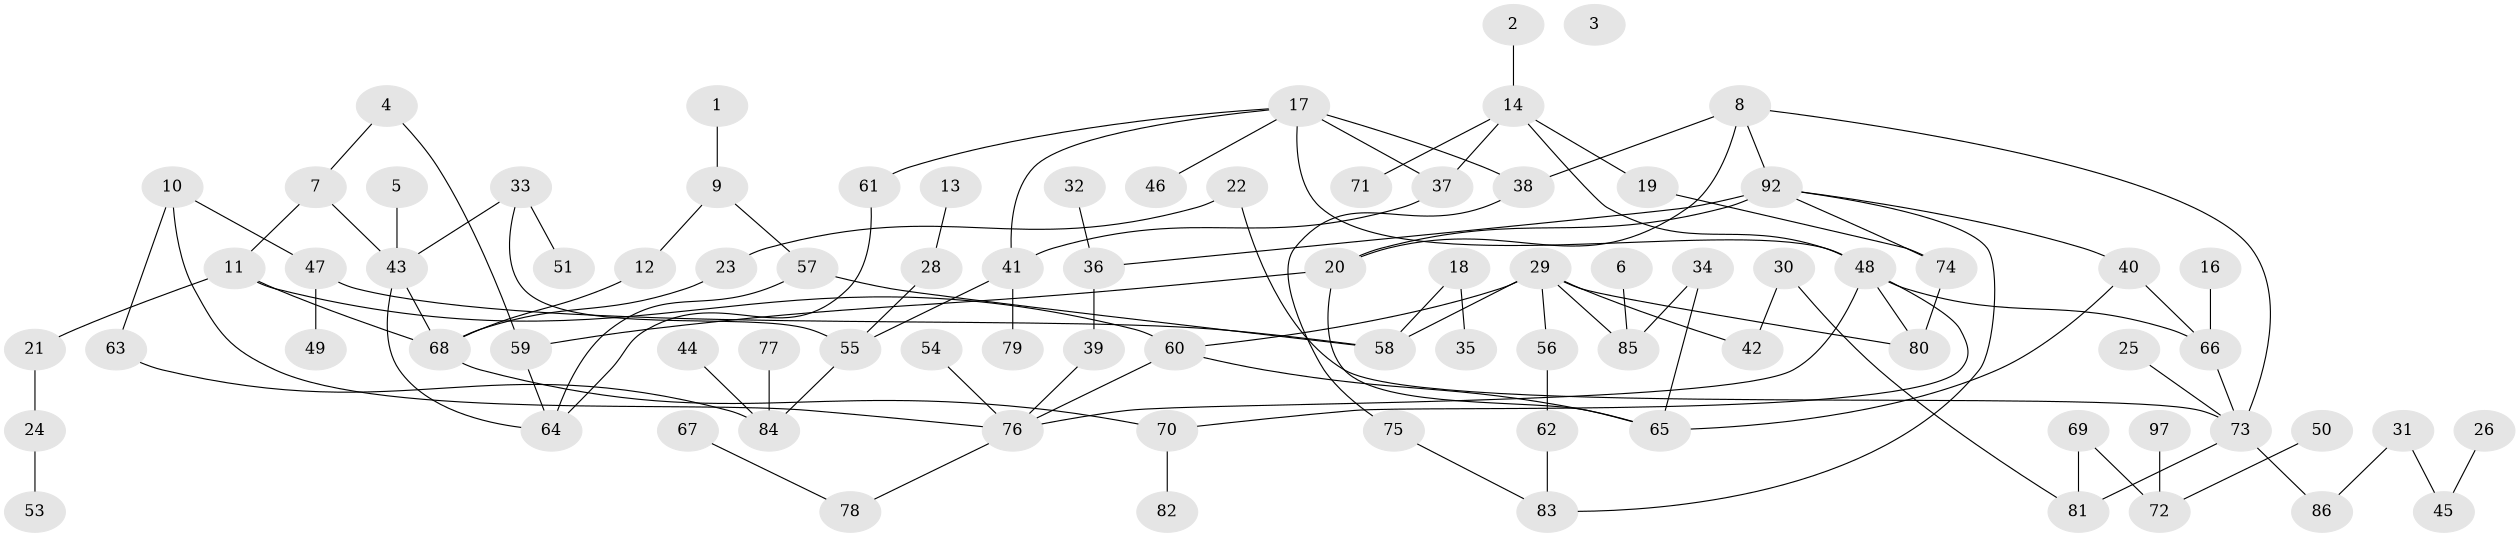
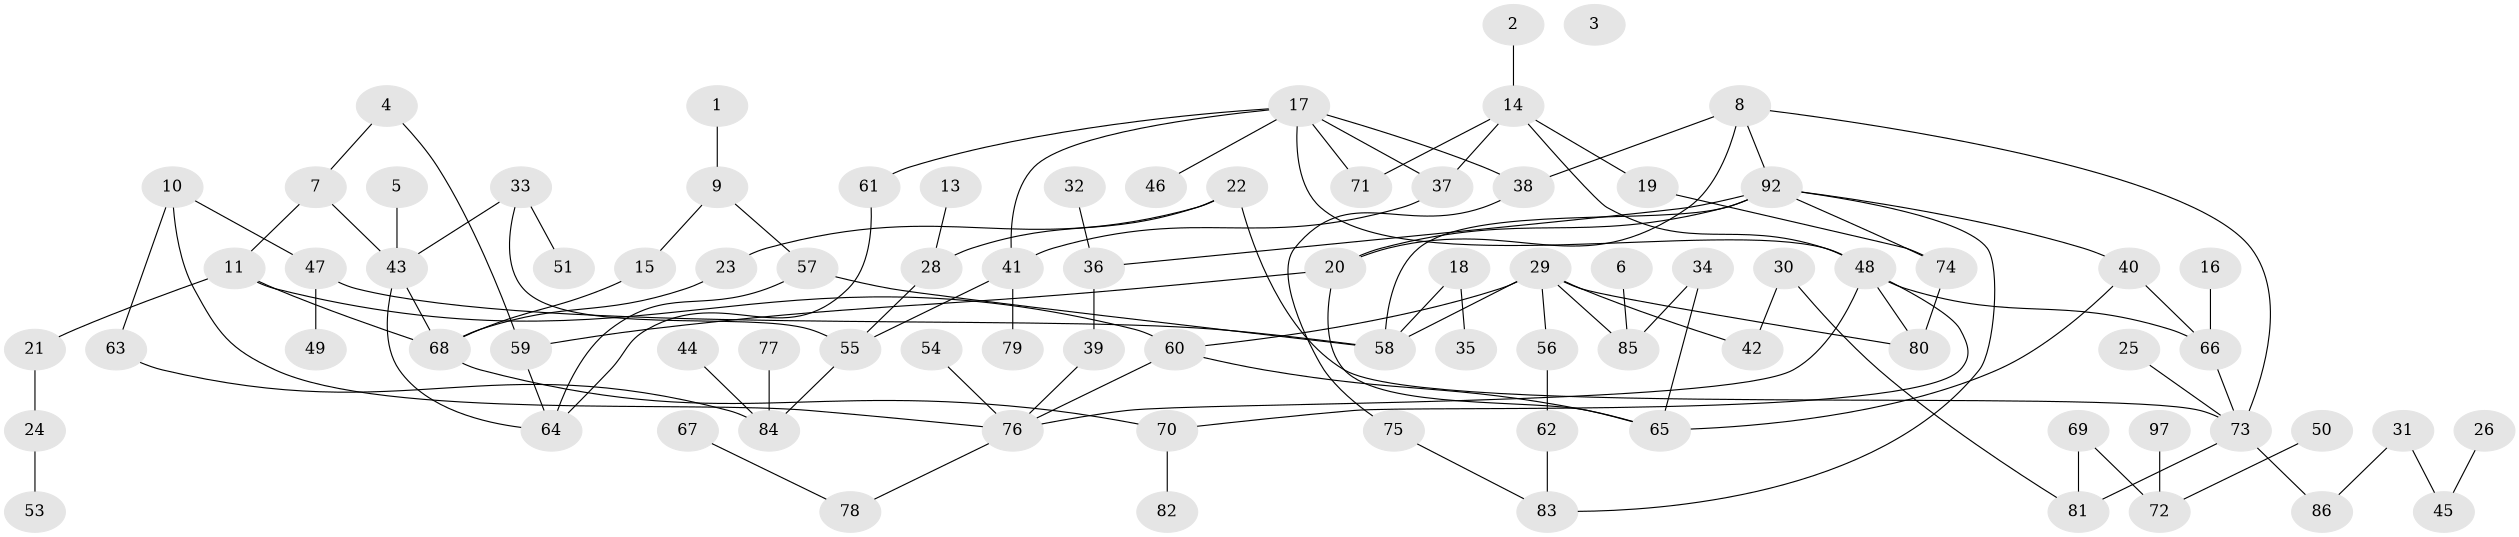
none -> (1330, 147)
none -> (1537, 220)
none -> (1018, 236)
(645, 268) -> (645, 268)
